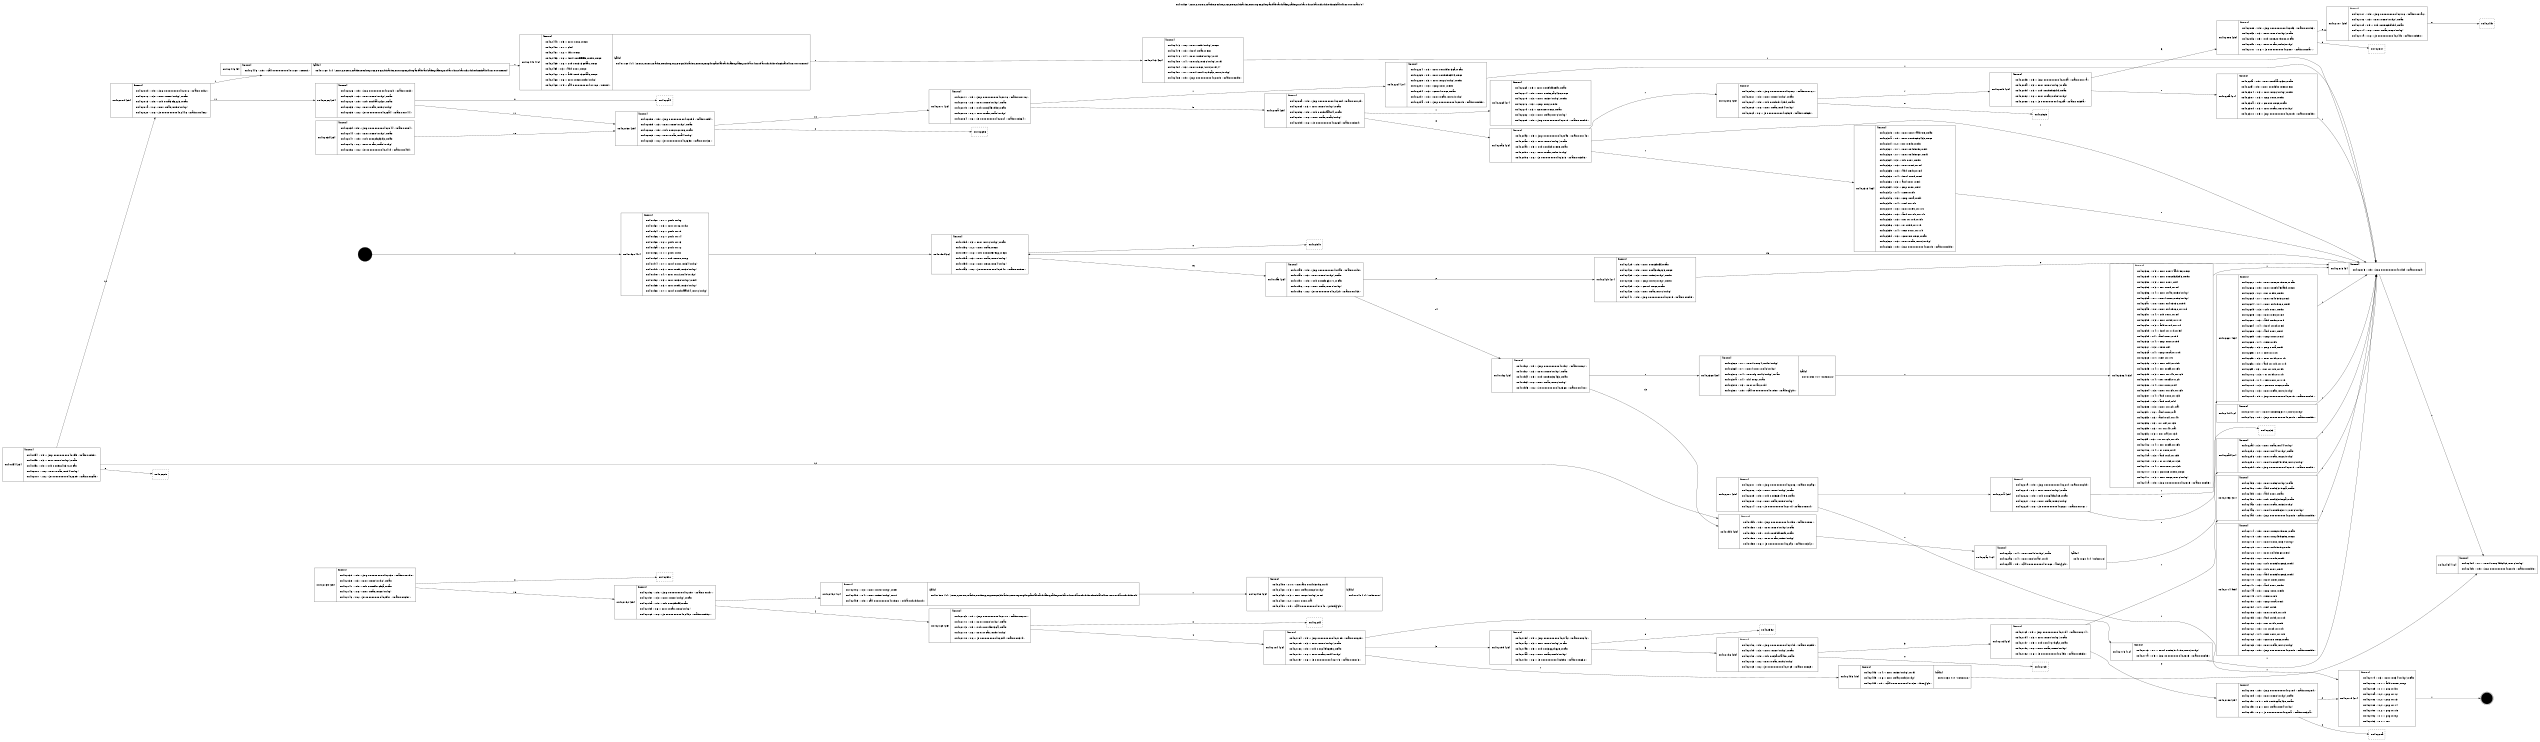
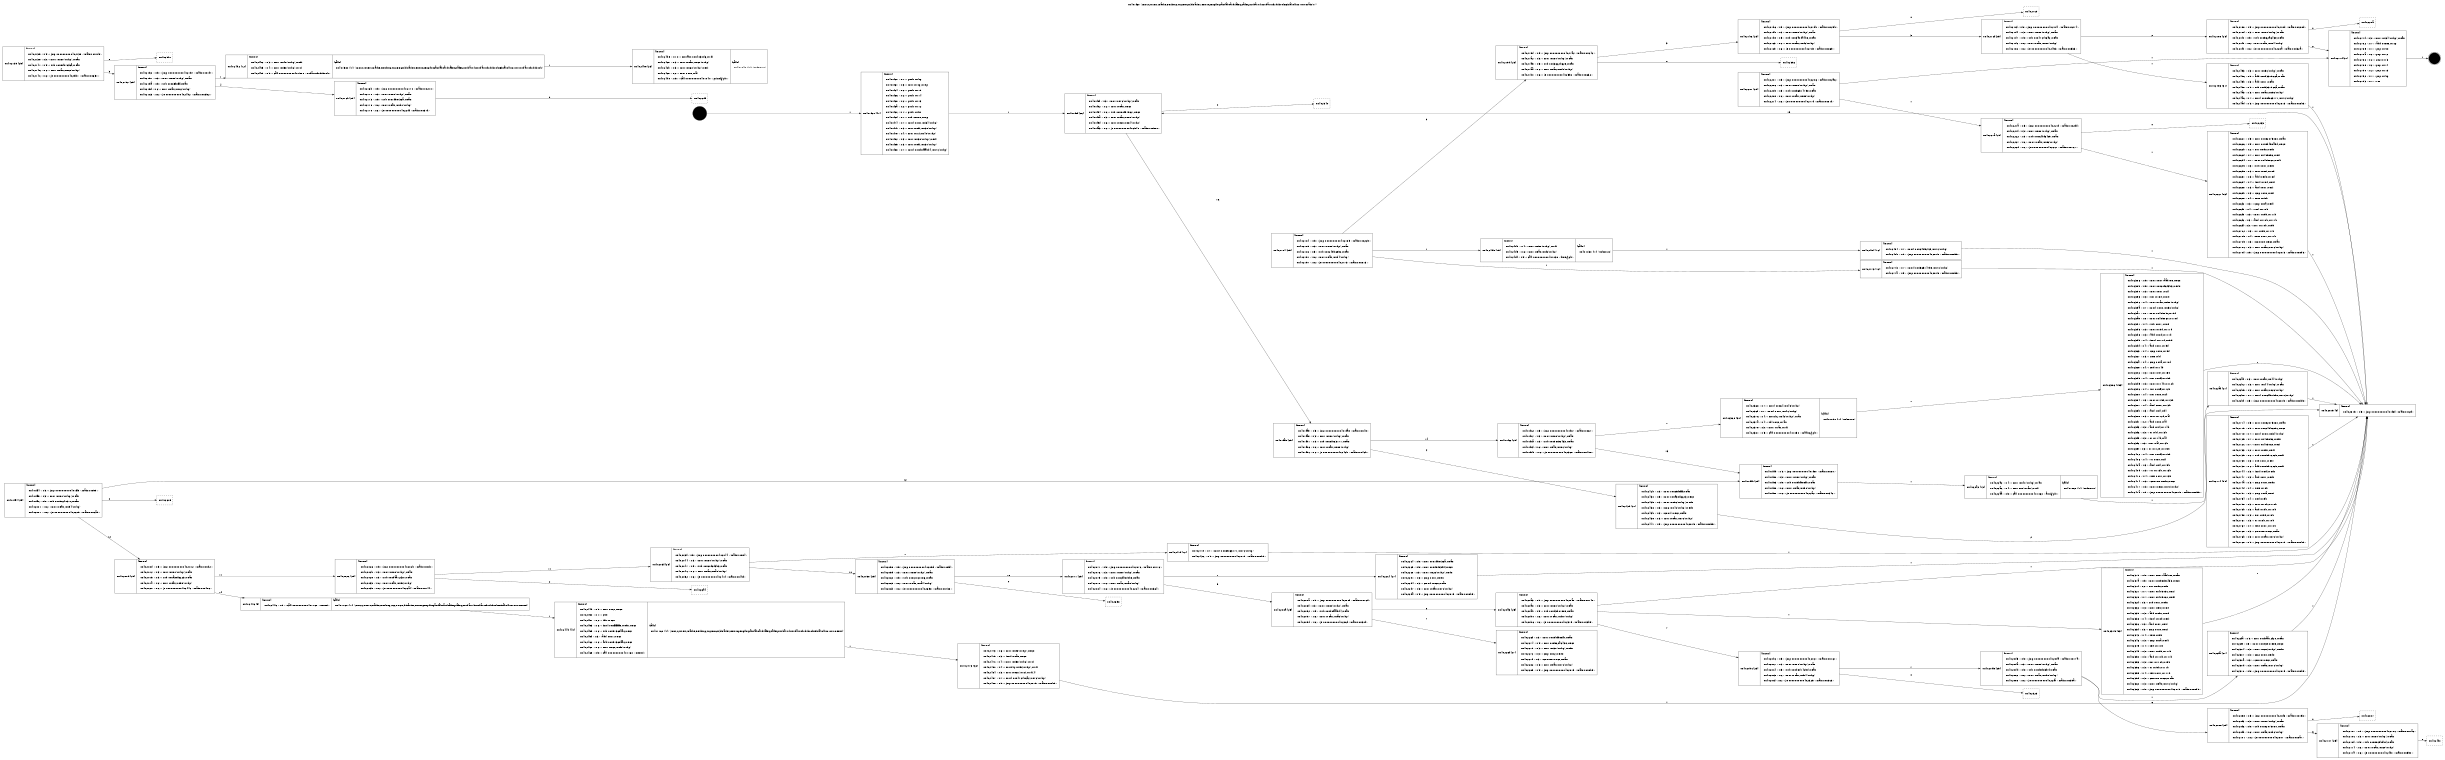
(216, 81) -> (220, 592)
(514, 114) -> (542, 571)
(2431, 415) -> (2196, 265)
none -> (957, 556)
(515, 592) -> (109, 72)
(1146, 637) -> none
